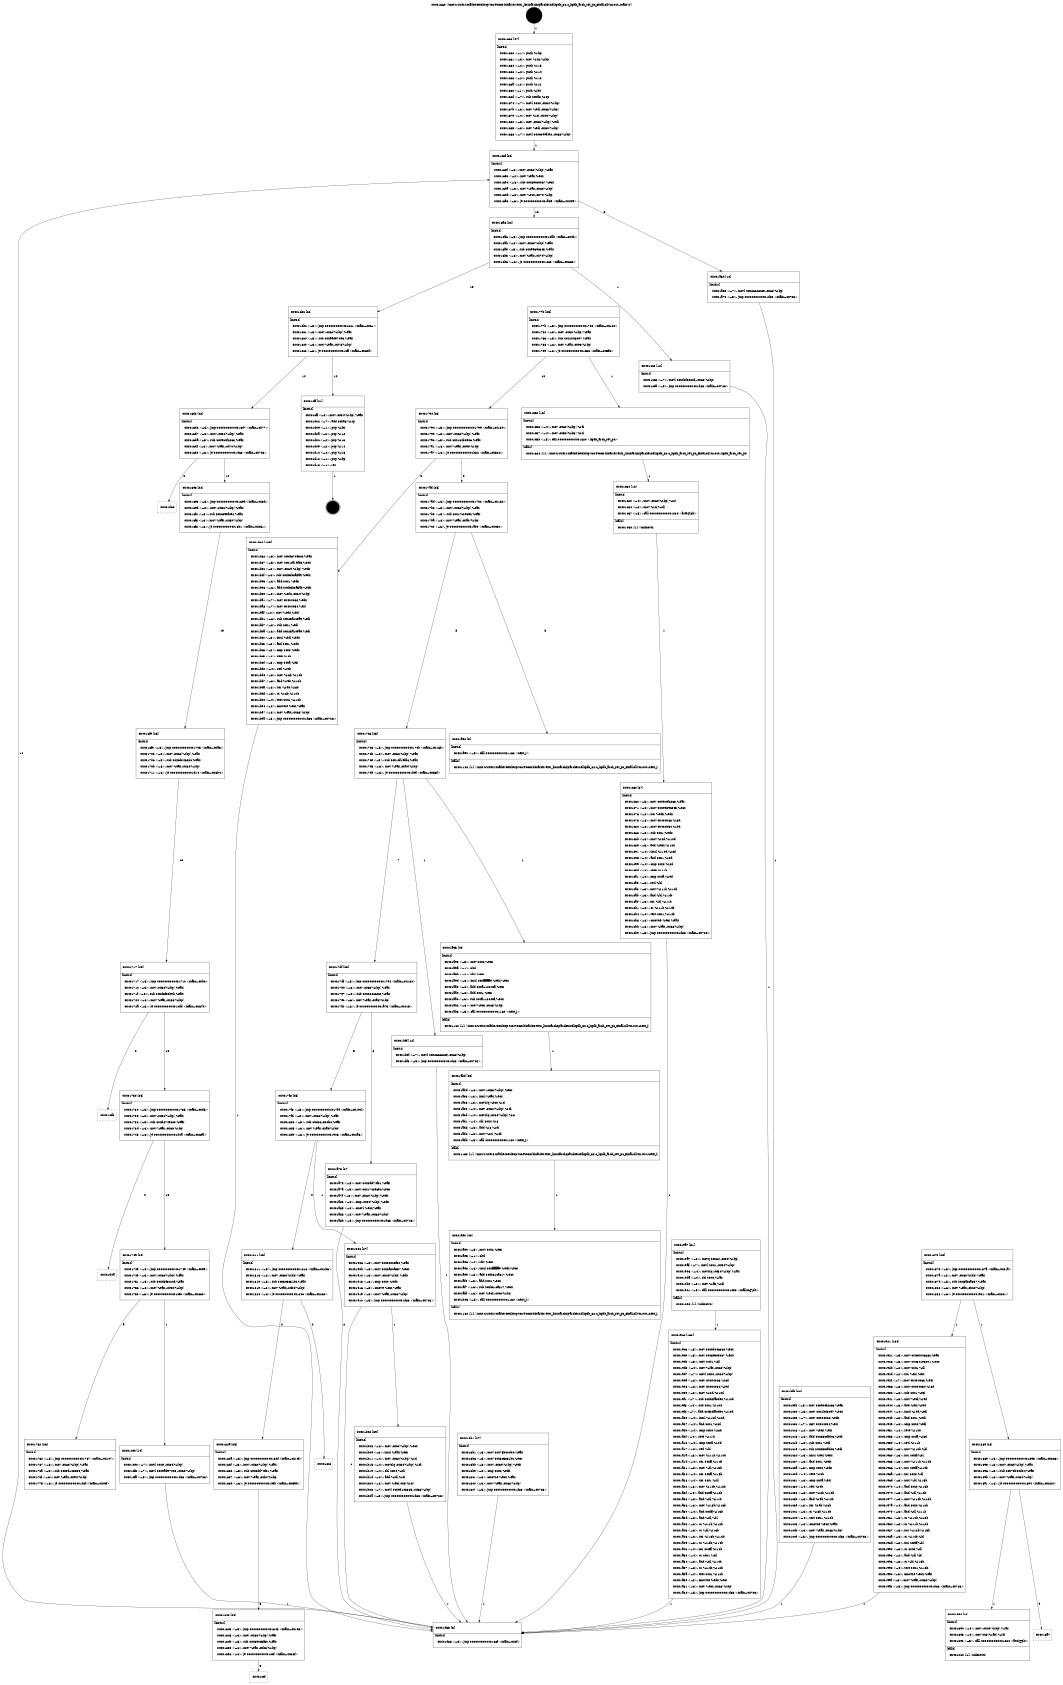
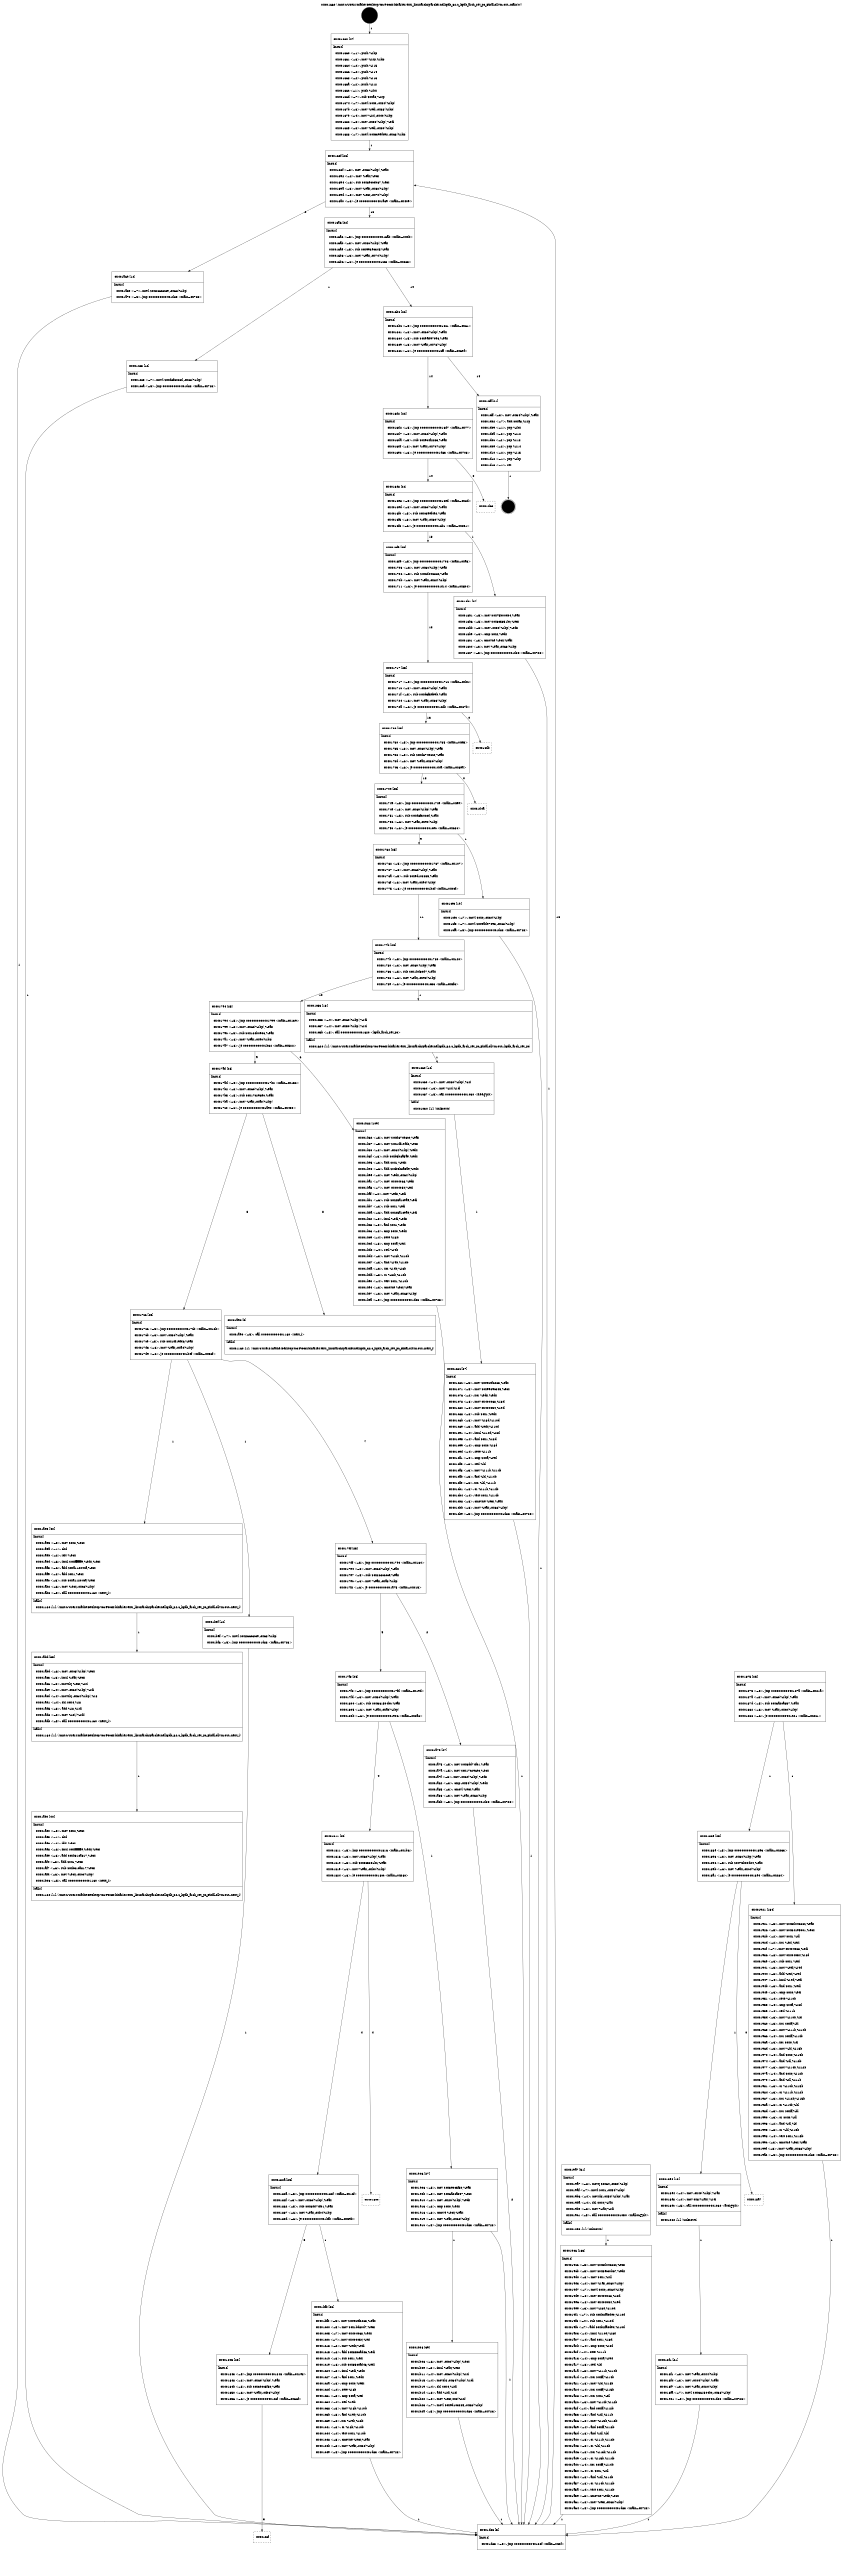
(471, 287) -> (412, 287)
none -> (484, 561)
none -> (419, 916)
none -> (329, 2262)
none -> (701, 2380)
